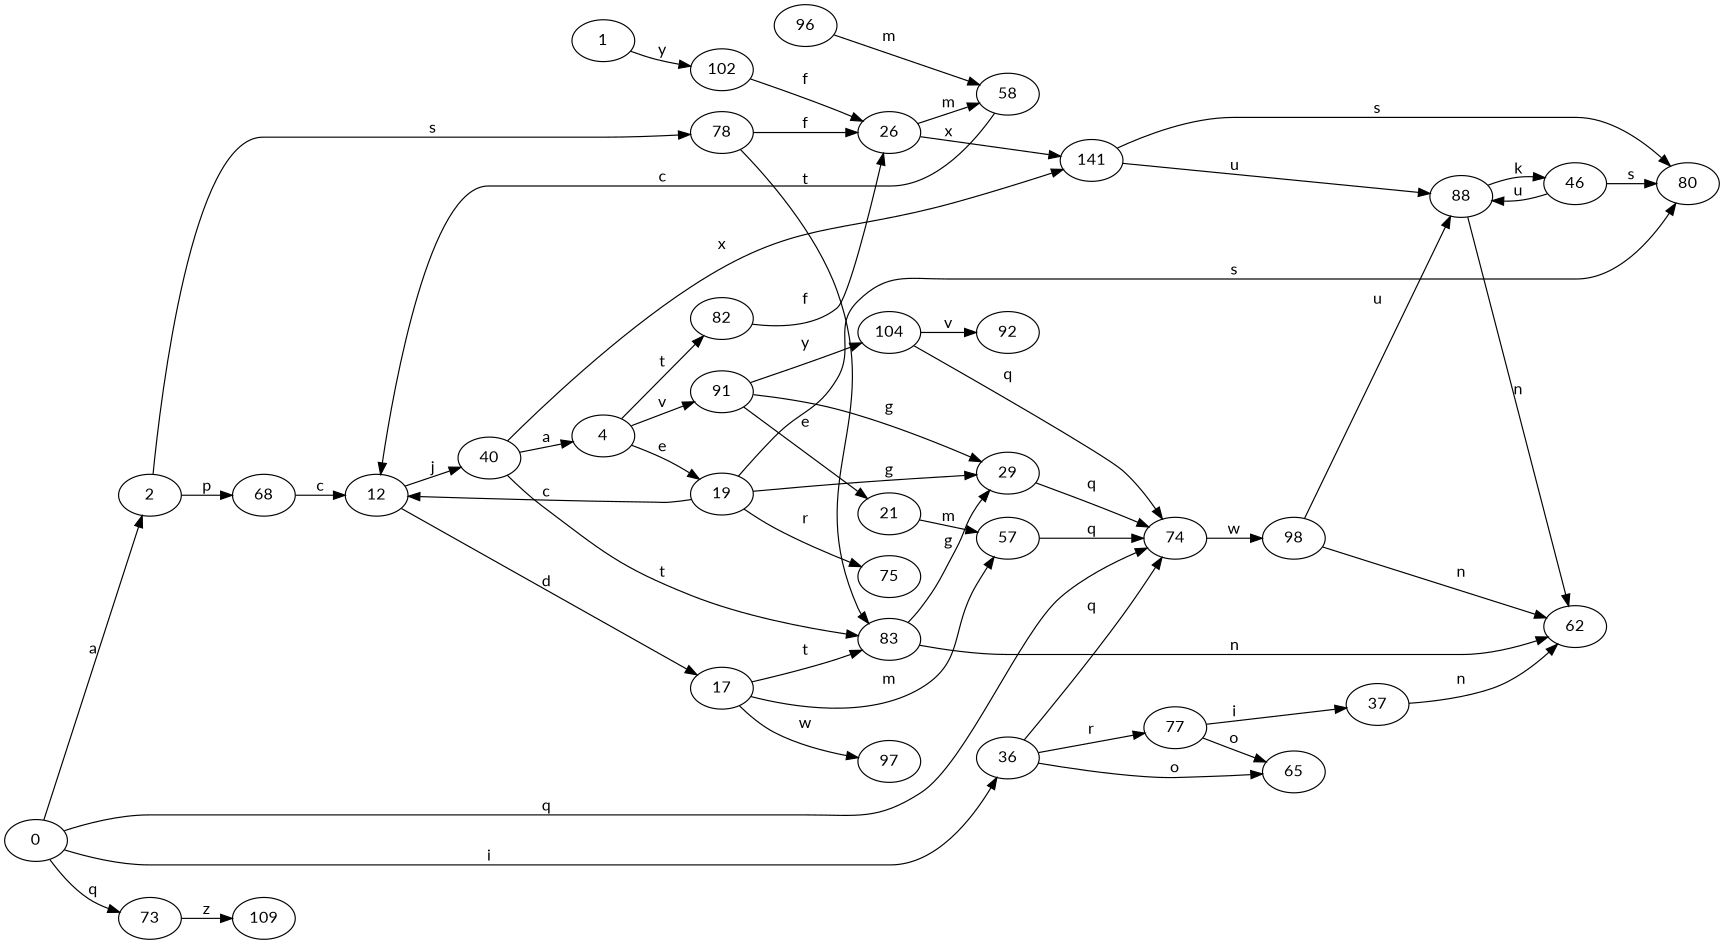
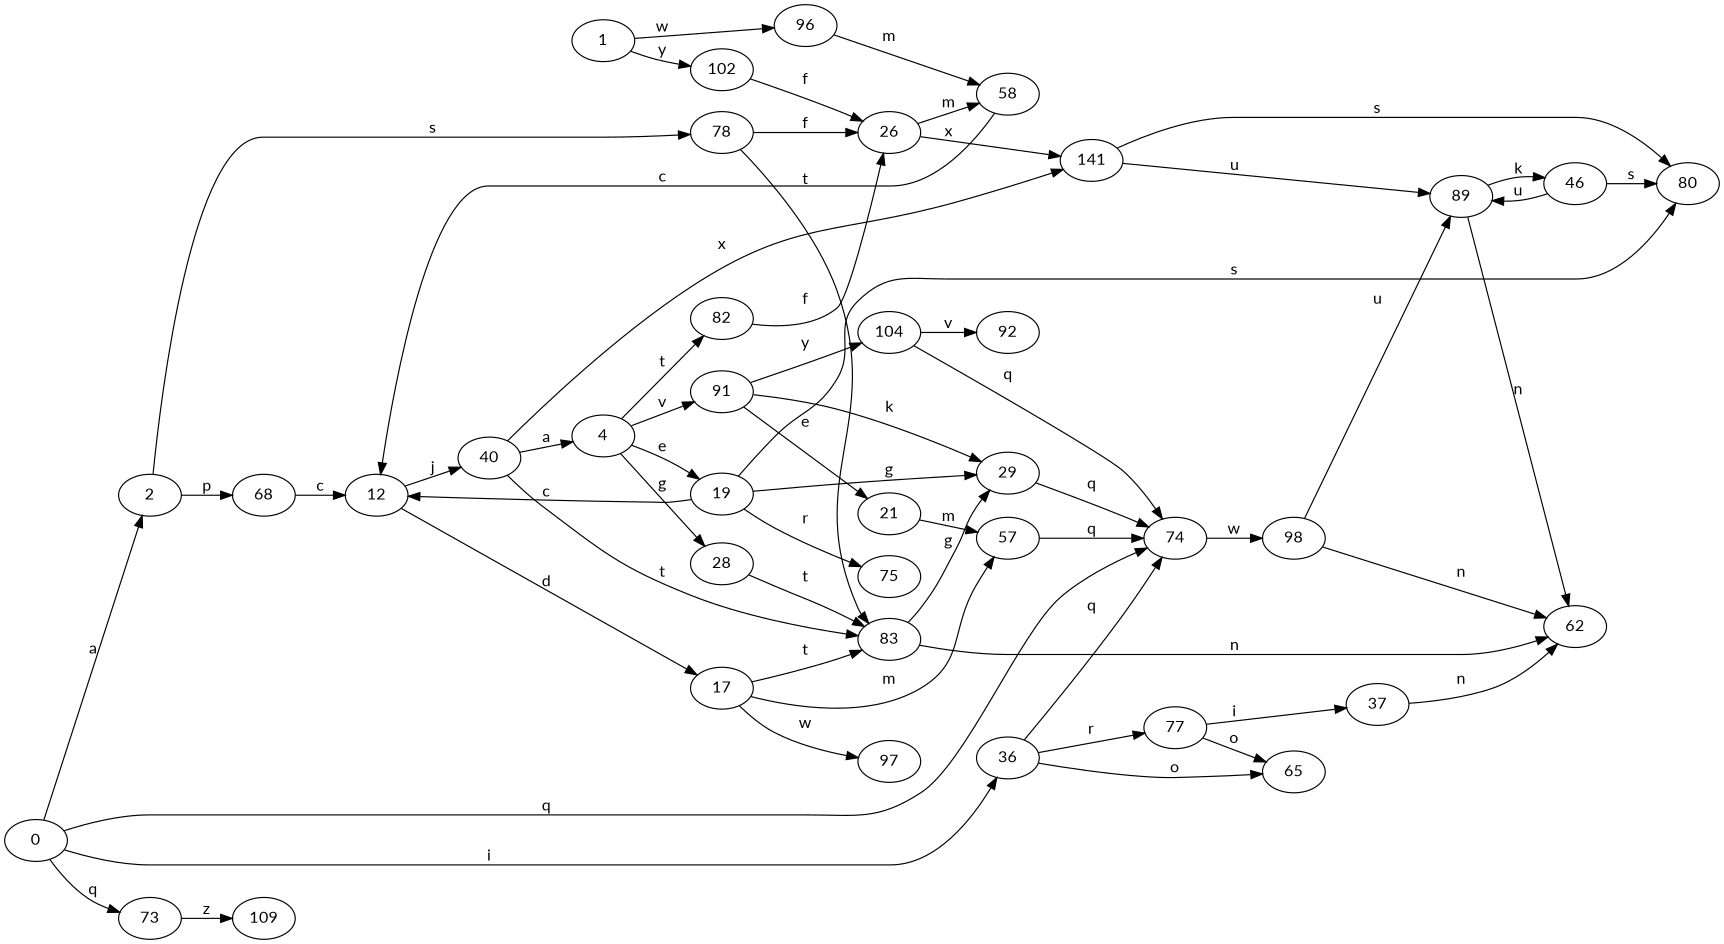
none -> (699, 34)
(1461, 196) -> (1461, 196)
(889, 407) -> (889, 407)
none -> (722, 564)
